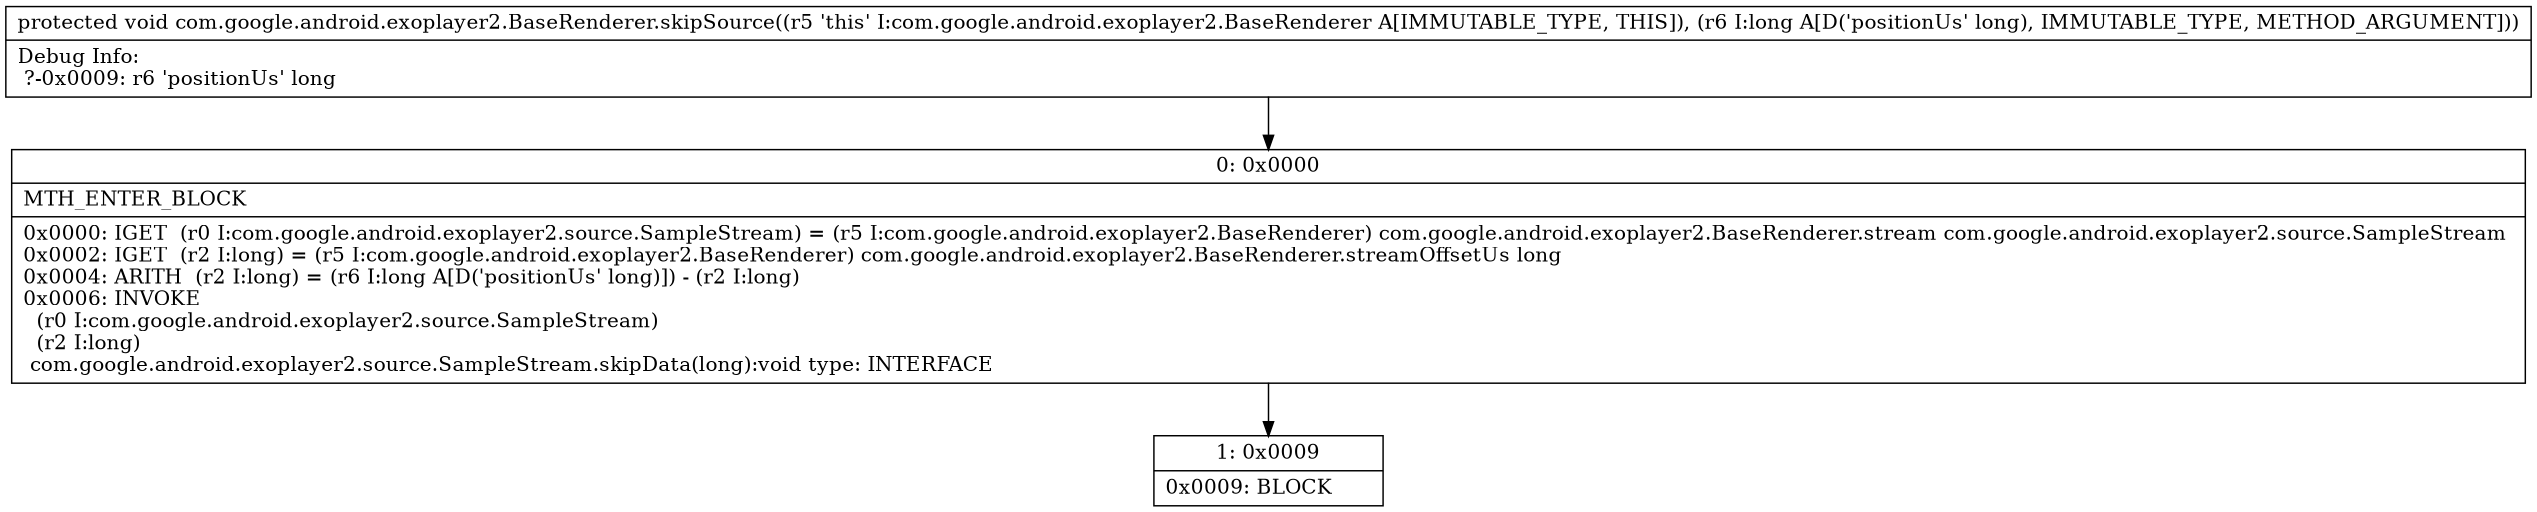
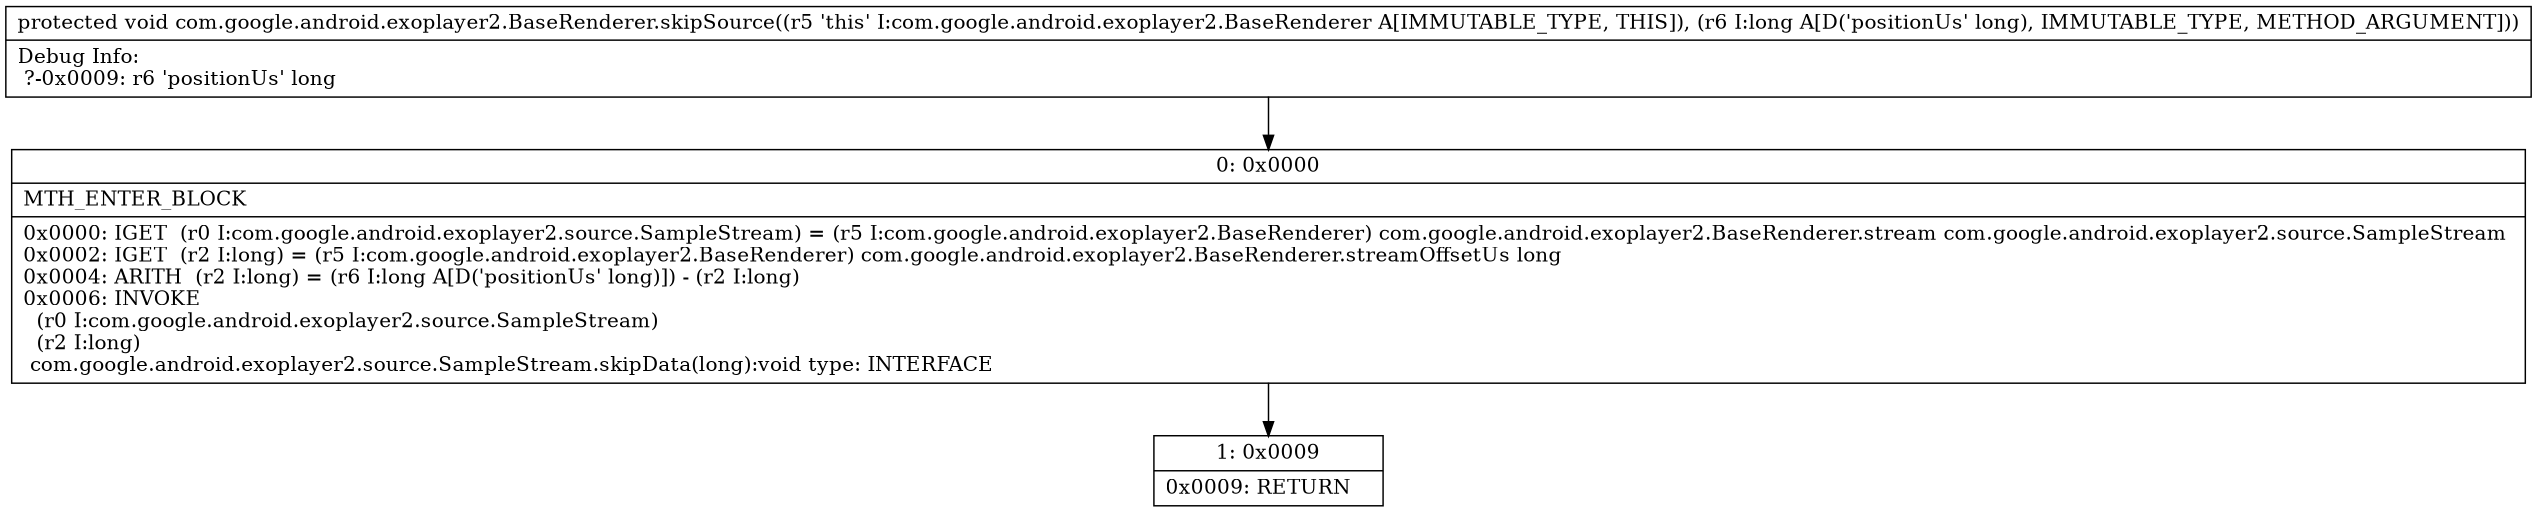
(1259, 488) -> (1268, 488)
